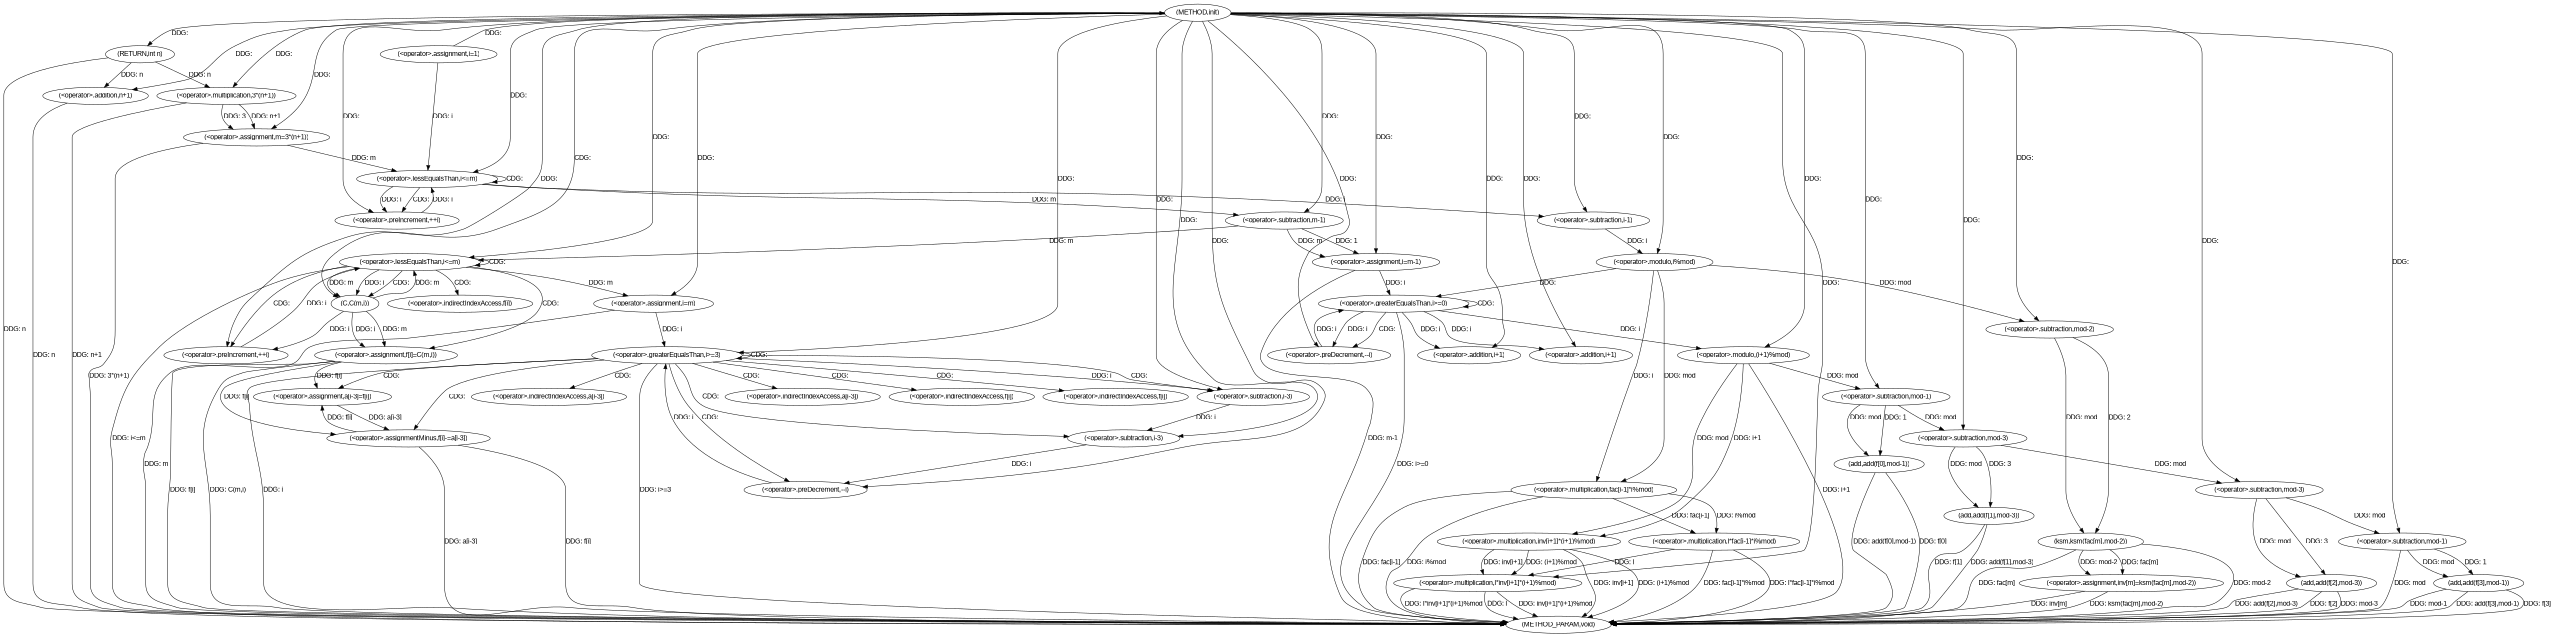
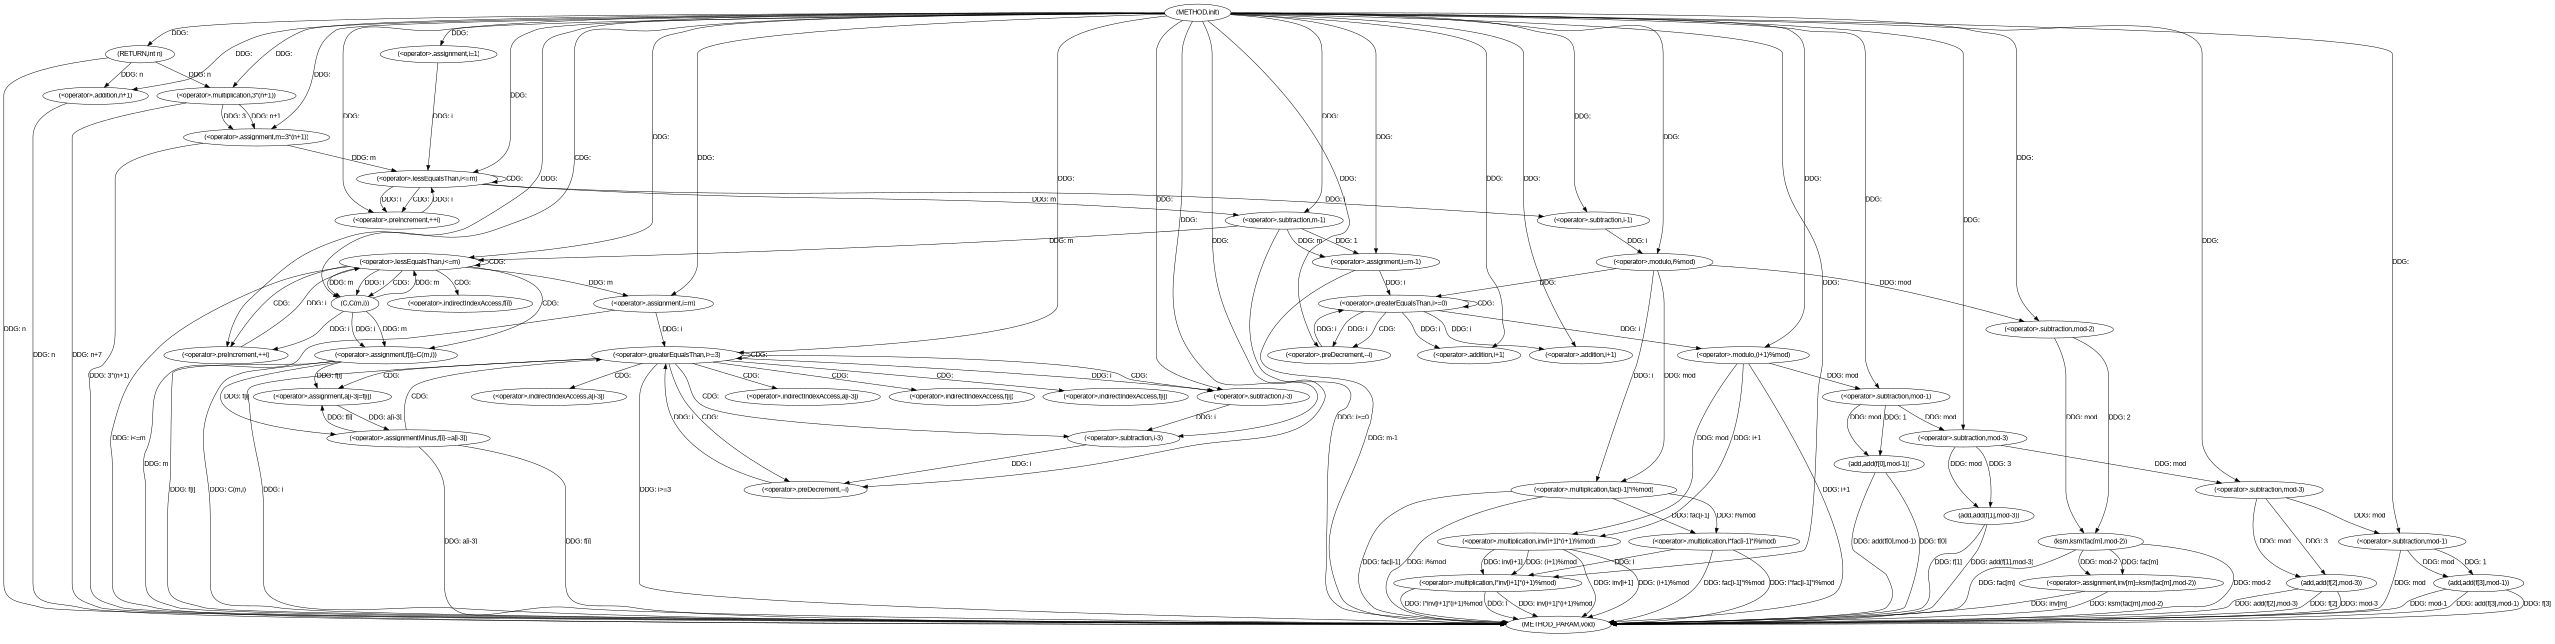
(804, 15) -> (801, 18)
(87, 355) -> (87, 355)
(501, 373) -> (481, 371)
(1356, 529) -> (1329, 459)
